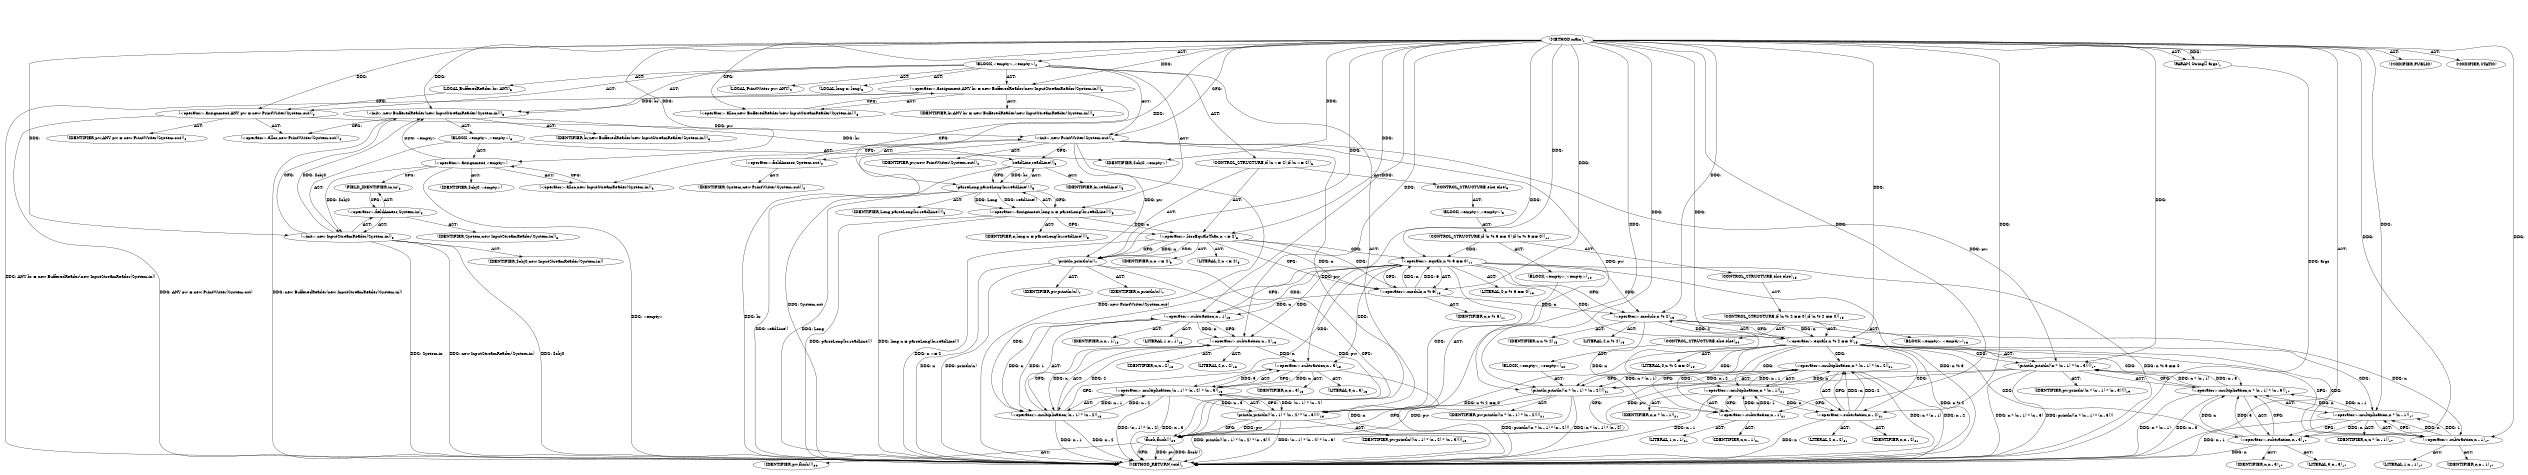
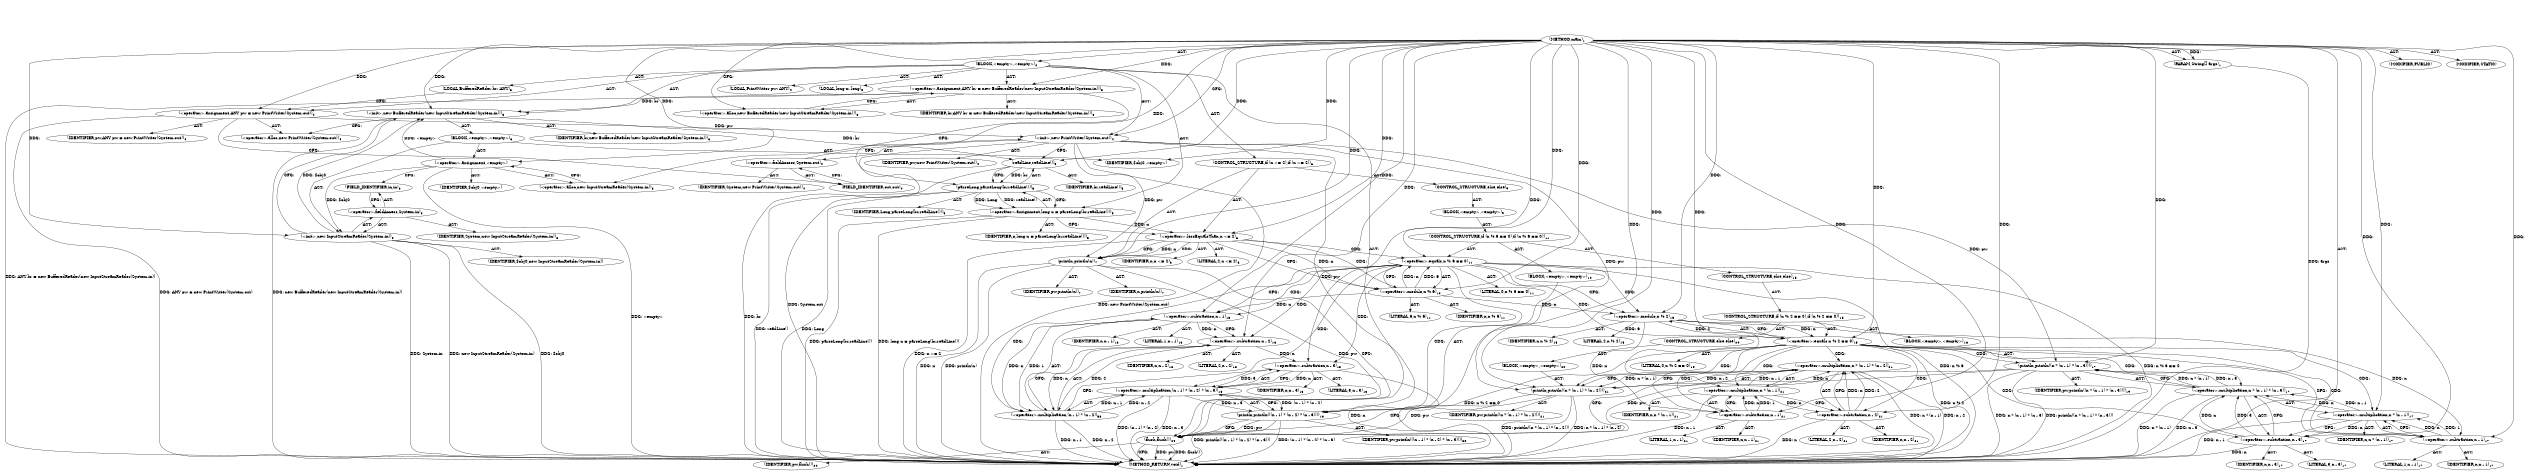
none -> (1273, 54)
none -> (872, 188)
(1472, 249) -> (1472, 249)
(1532, 292) -> (1532, 292)
none -> (1410, 317)
(1633, 329) -> (1633, 329)
(1100, 415) -> (1100, 415)
(1465, 440) -> (1465, 440)
